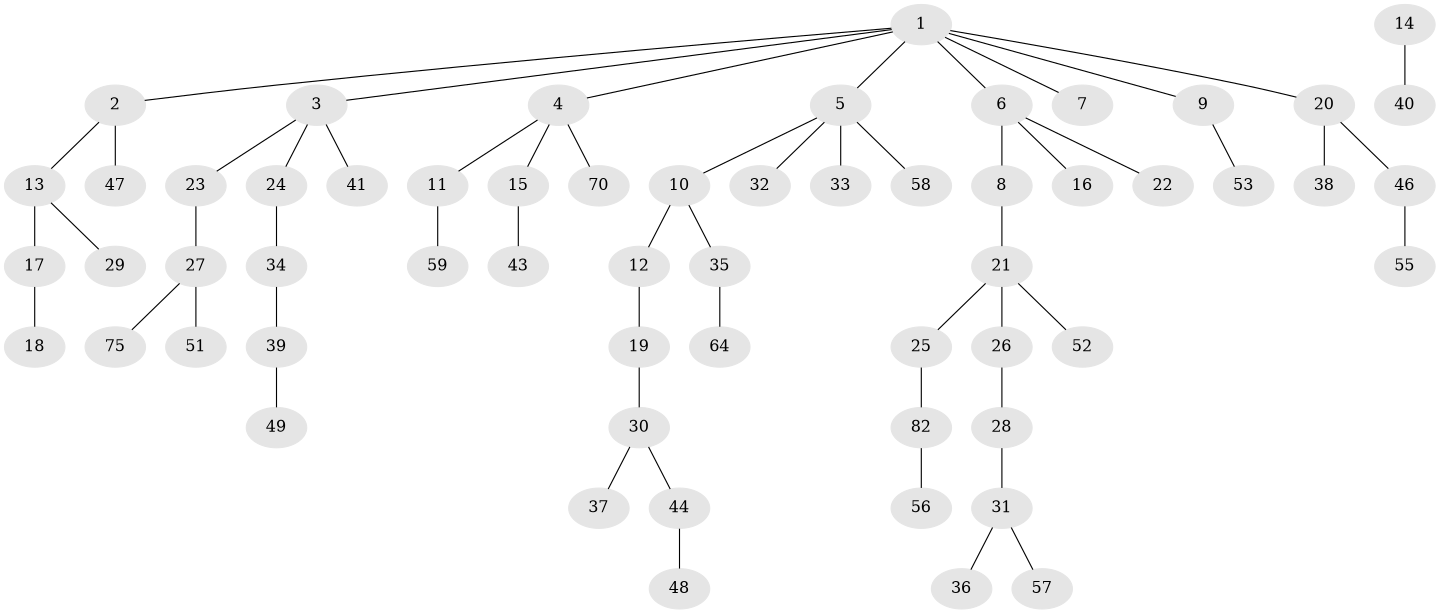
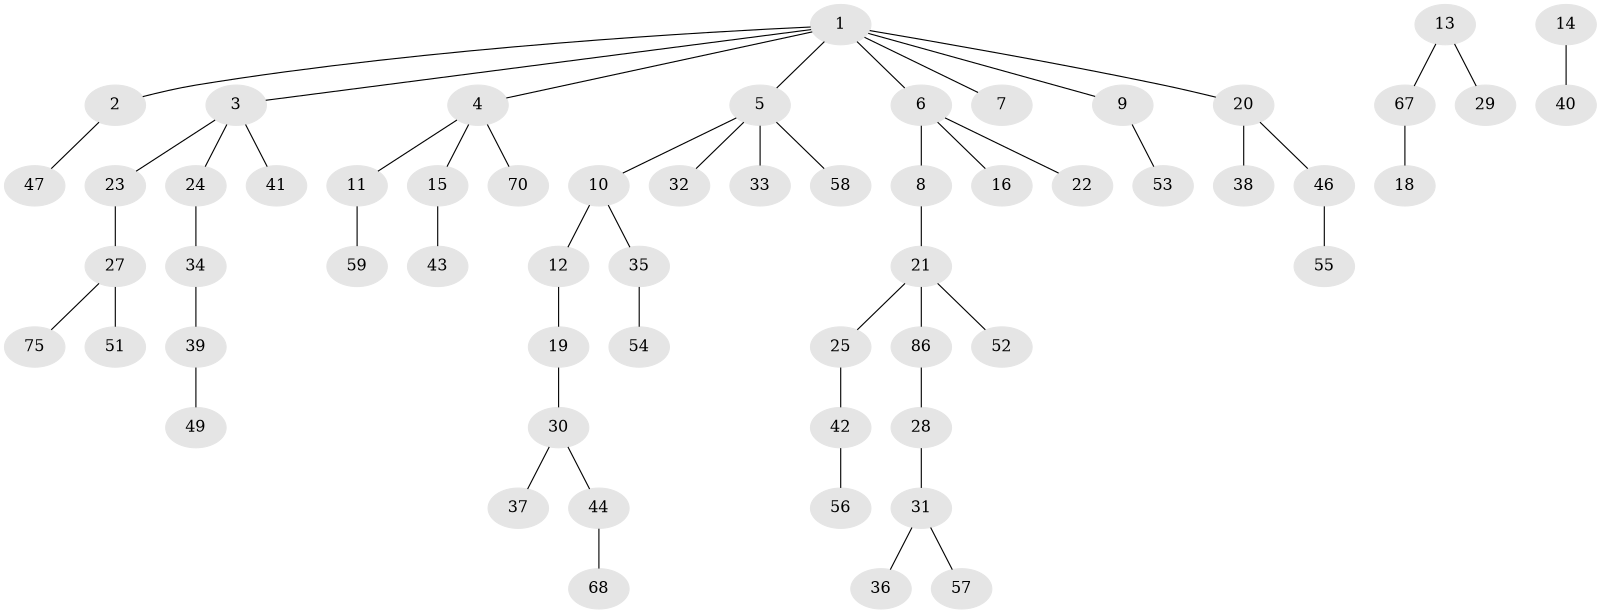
(75, 145) -> none
(35, 266) -> (1405, 105)
(720, 347) -> (639, 347)
(1002, 347) -> (921, 347)
(921, 428) -> (841, 428)
(680, 589) -> (599, 589)
